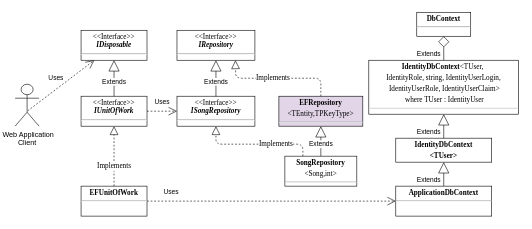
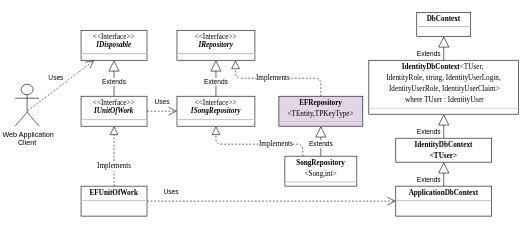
(444, 48) -> (444, 48)
